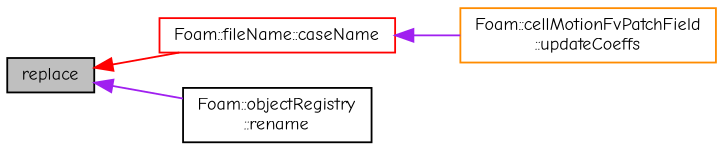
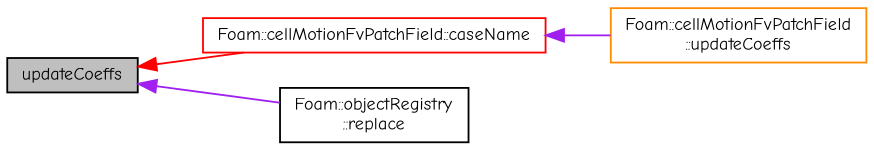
(277, 35) -> (374, 35)
(51, 75) -> (72, 75)
(277, 115) -> (374, 115)
